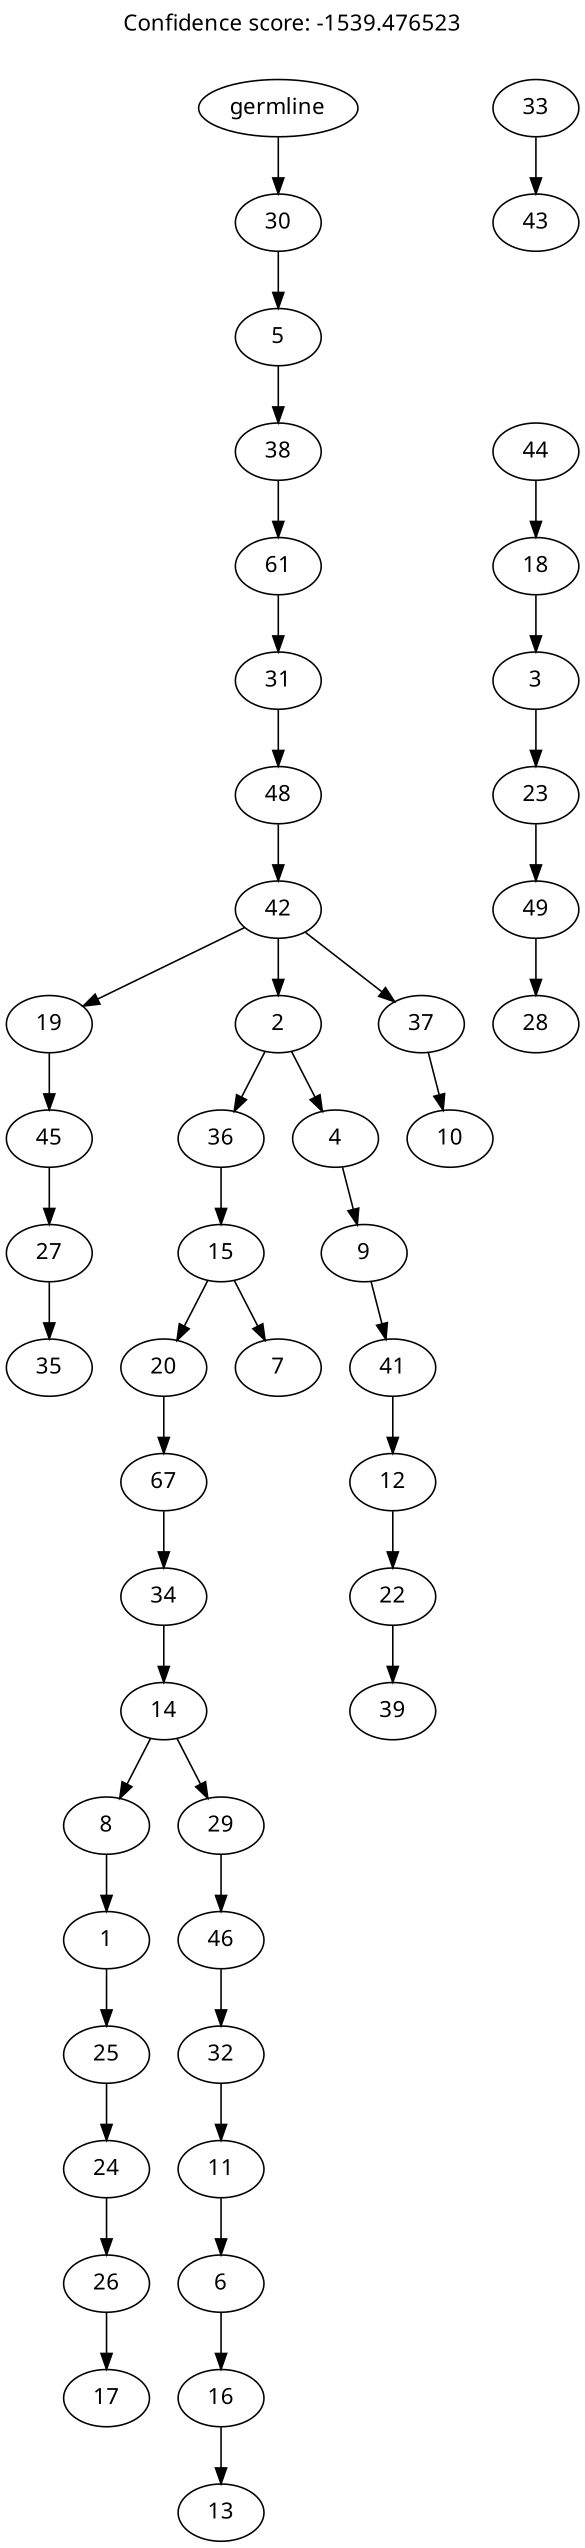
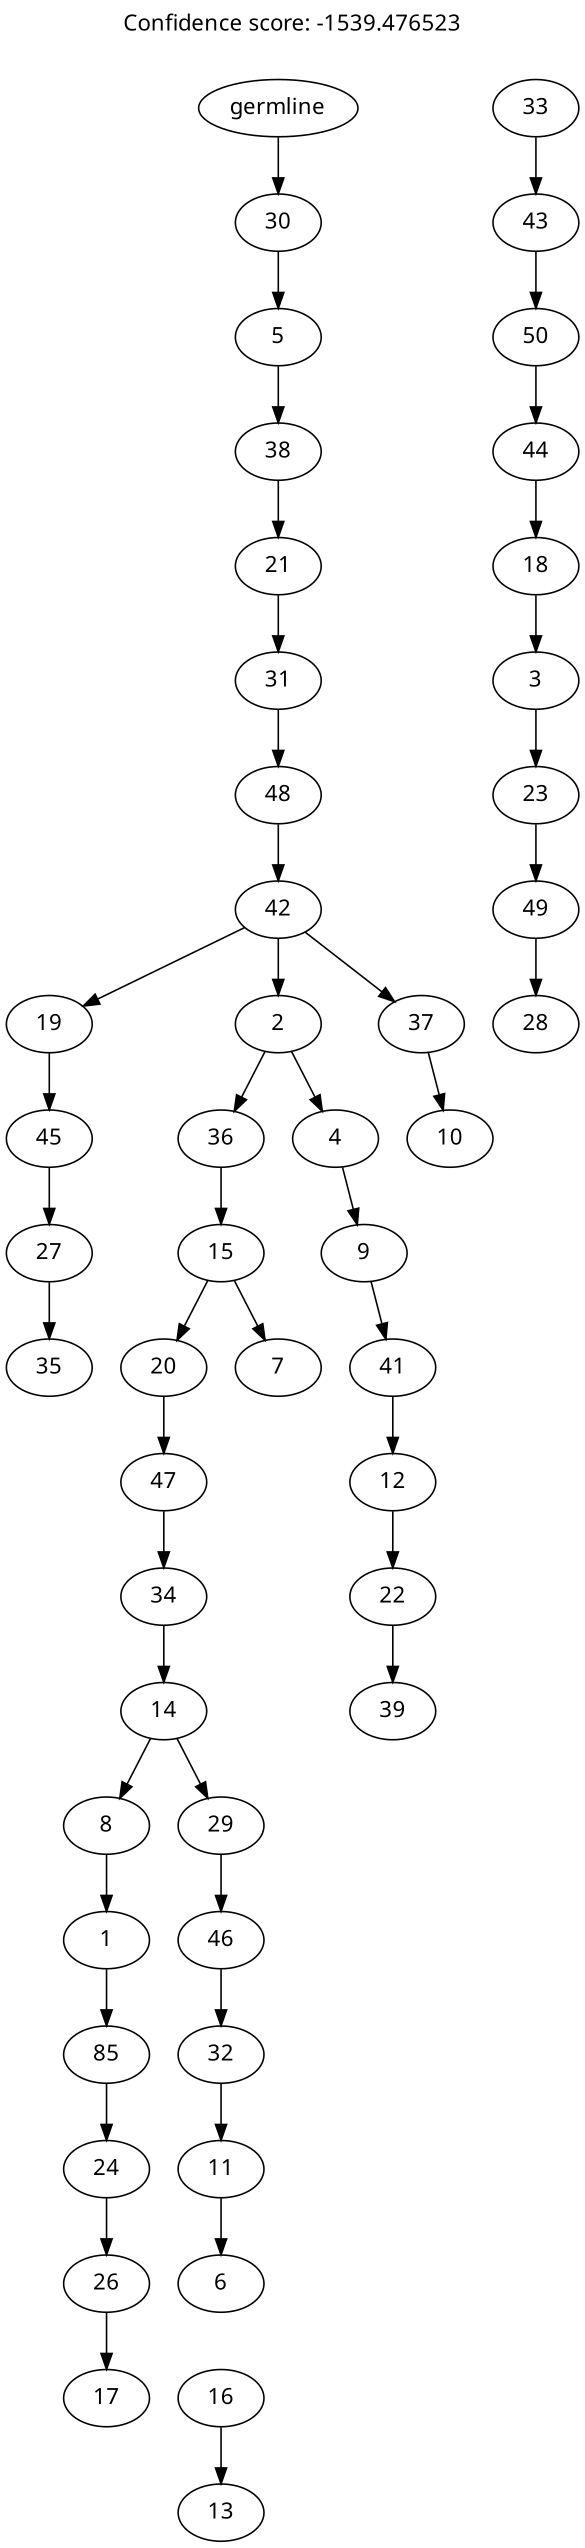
none -> (536, 337)
(278, 566) -> (278, 566)
(164, 1482) -> (164, 1482)
(107, 2055) -> (107, 2055)
(221, 2333) -> none
